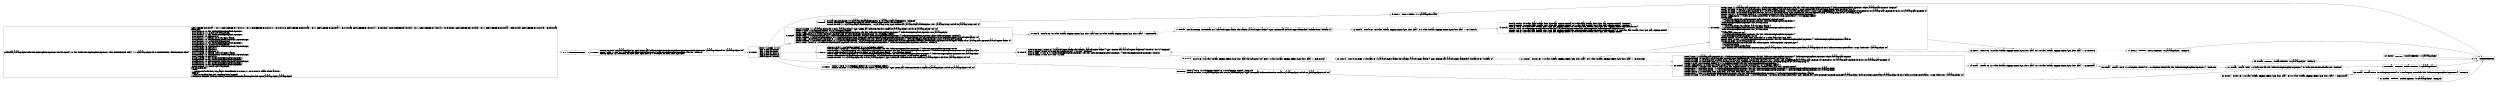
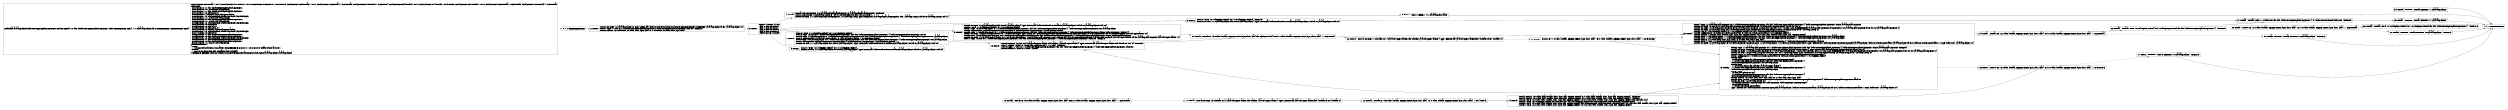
(1020, 35) -> (1185, 35)
(2421, 66) -> (2430, 20)
